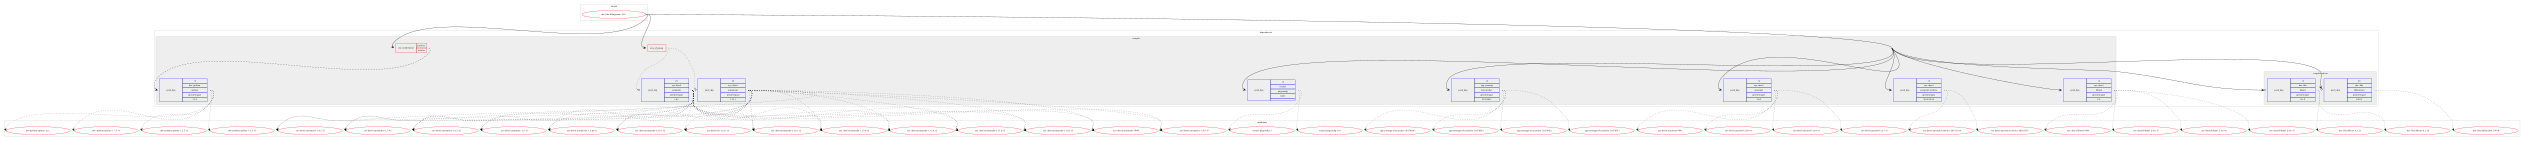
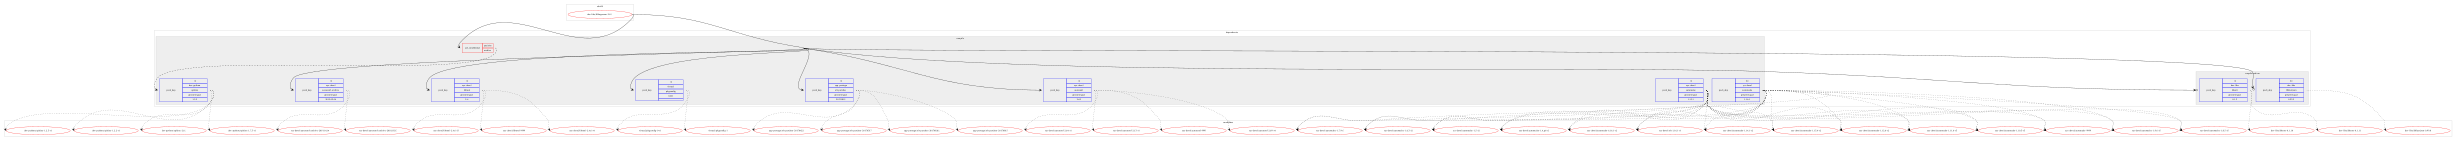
(657, 48) -> none
(2146, 131) -> none
